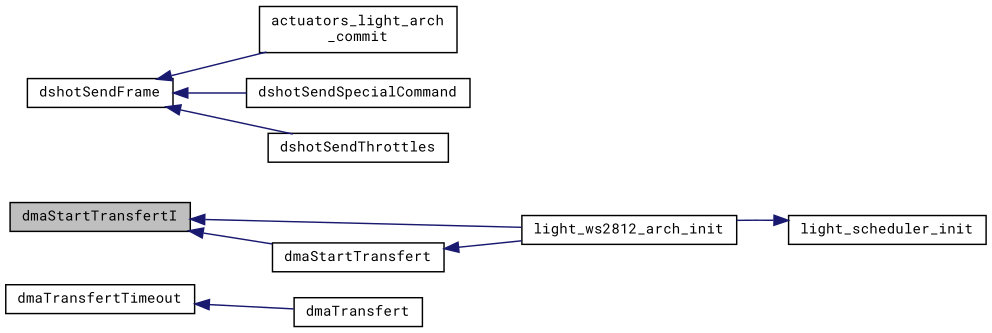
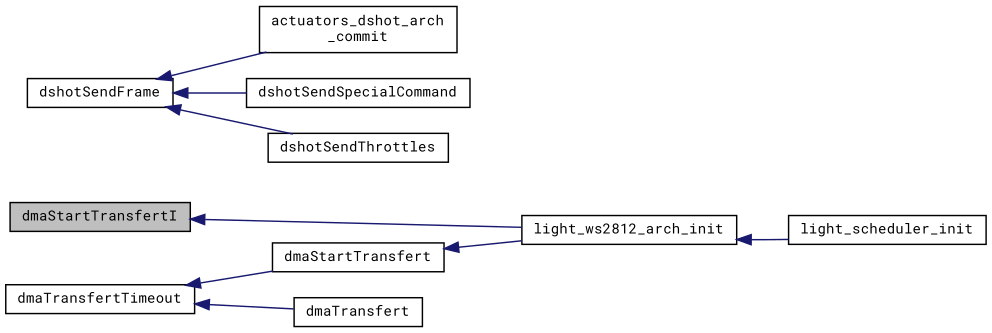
(358, 30) -> (358, 30)
(755, 220) -> (770, 240)
(238, 239) -> (237, 277)
